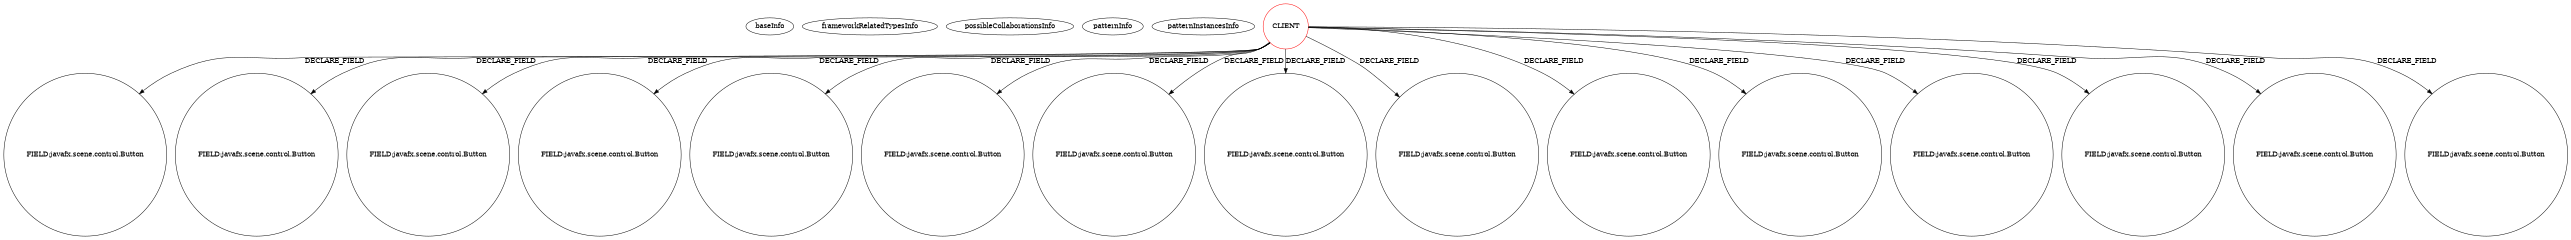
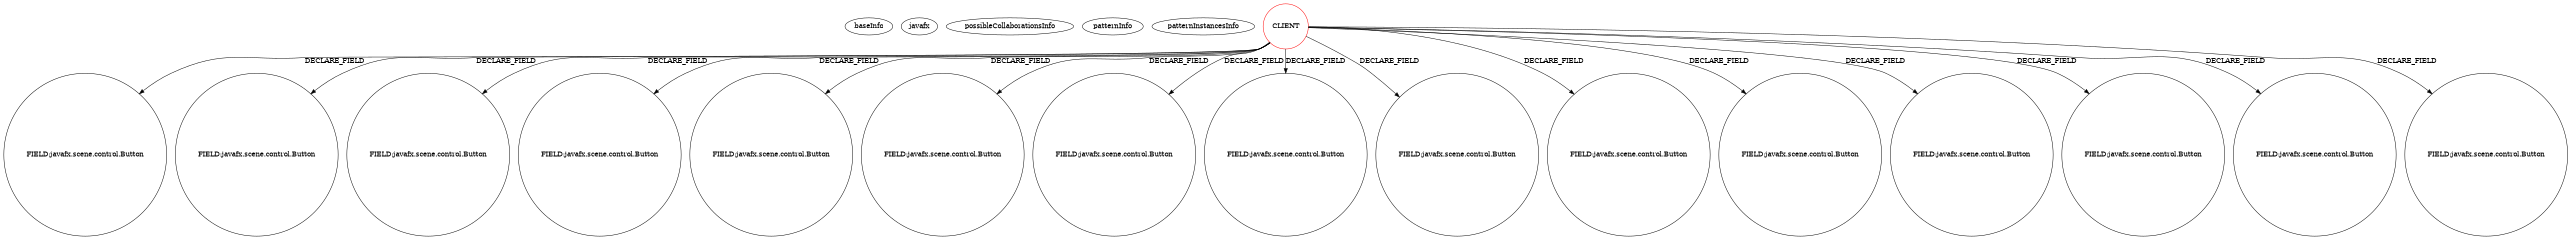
(870, 26) -> (919, 26)
